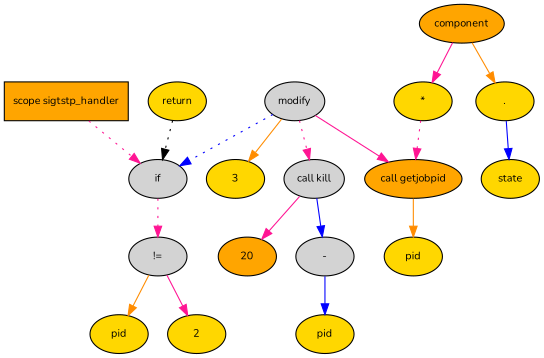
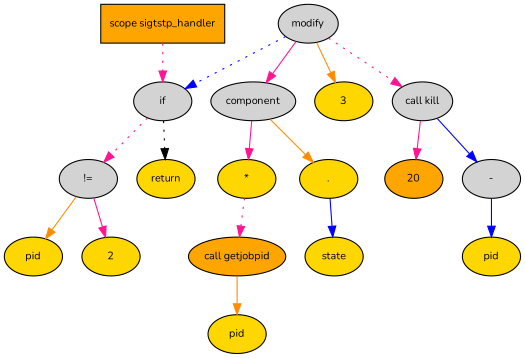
(462, 24) -> (253, 101)
(169, 135) -> (164, 135)
(347, 136) -> (284, 58)
